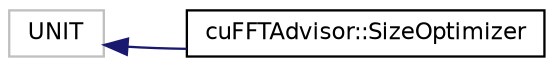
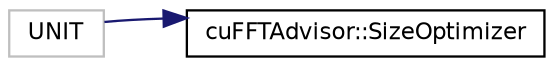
(157, 48) -> (134, 20)
